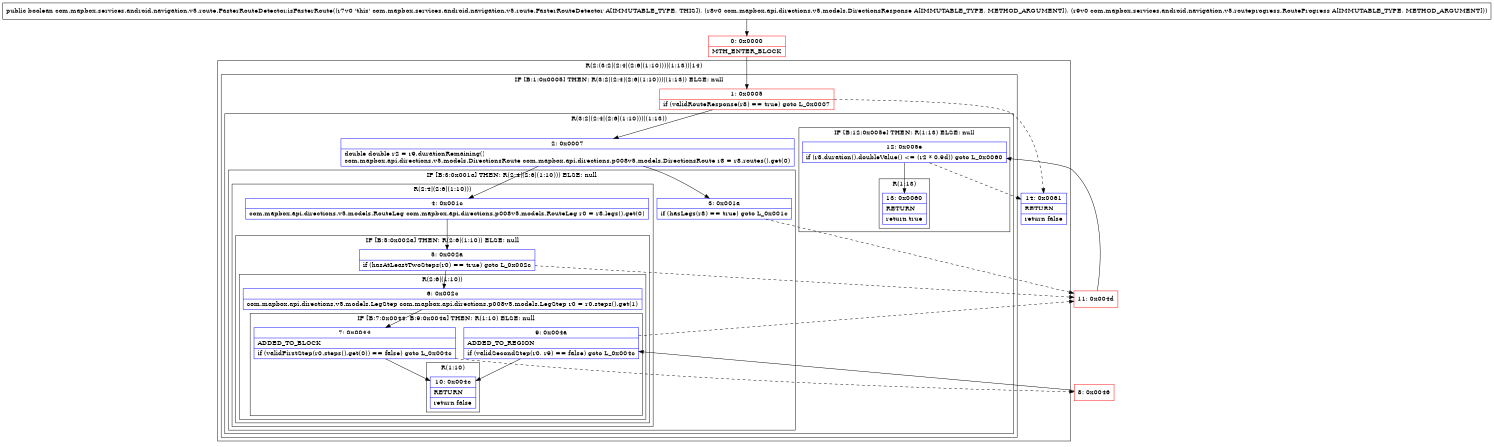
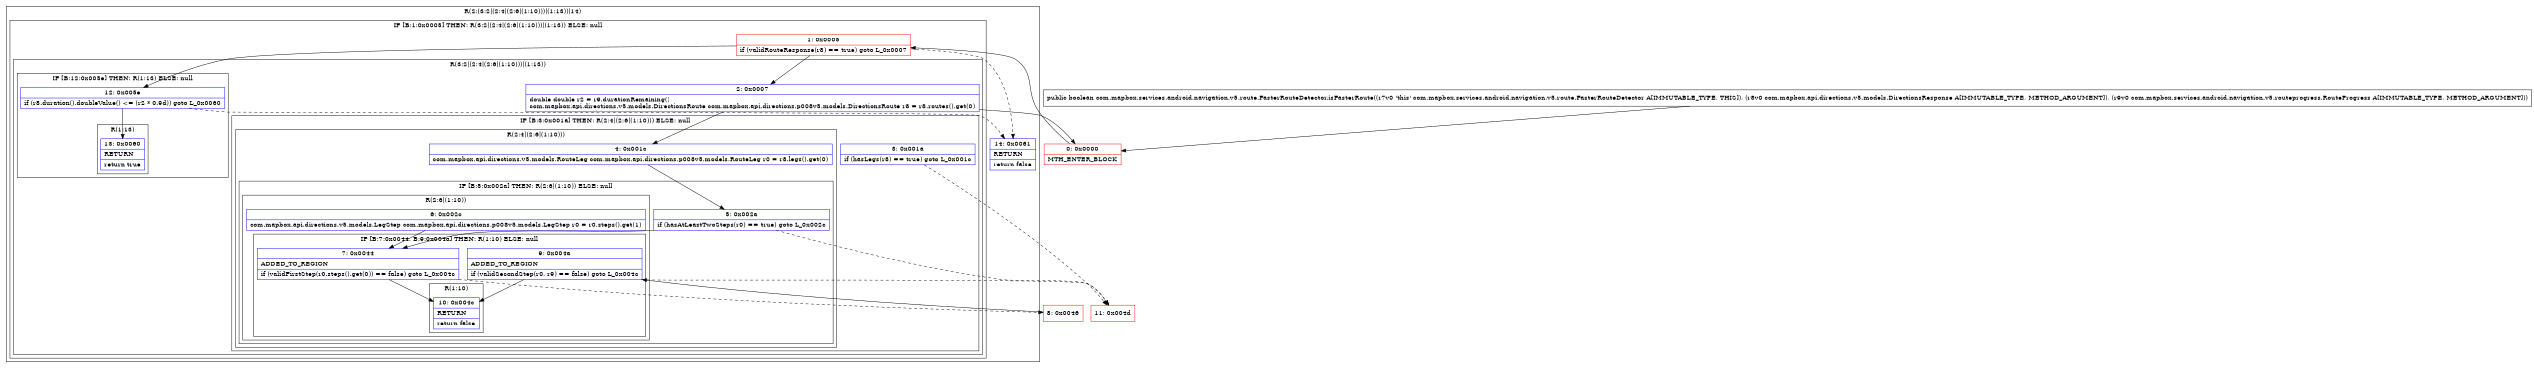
(675, 179) -> (1030, 114)
(1090, 197) -> (440, 50)
(445, 277) -> (530, 231)
(289, 343) -> (295, 264)
